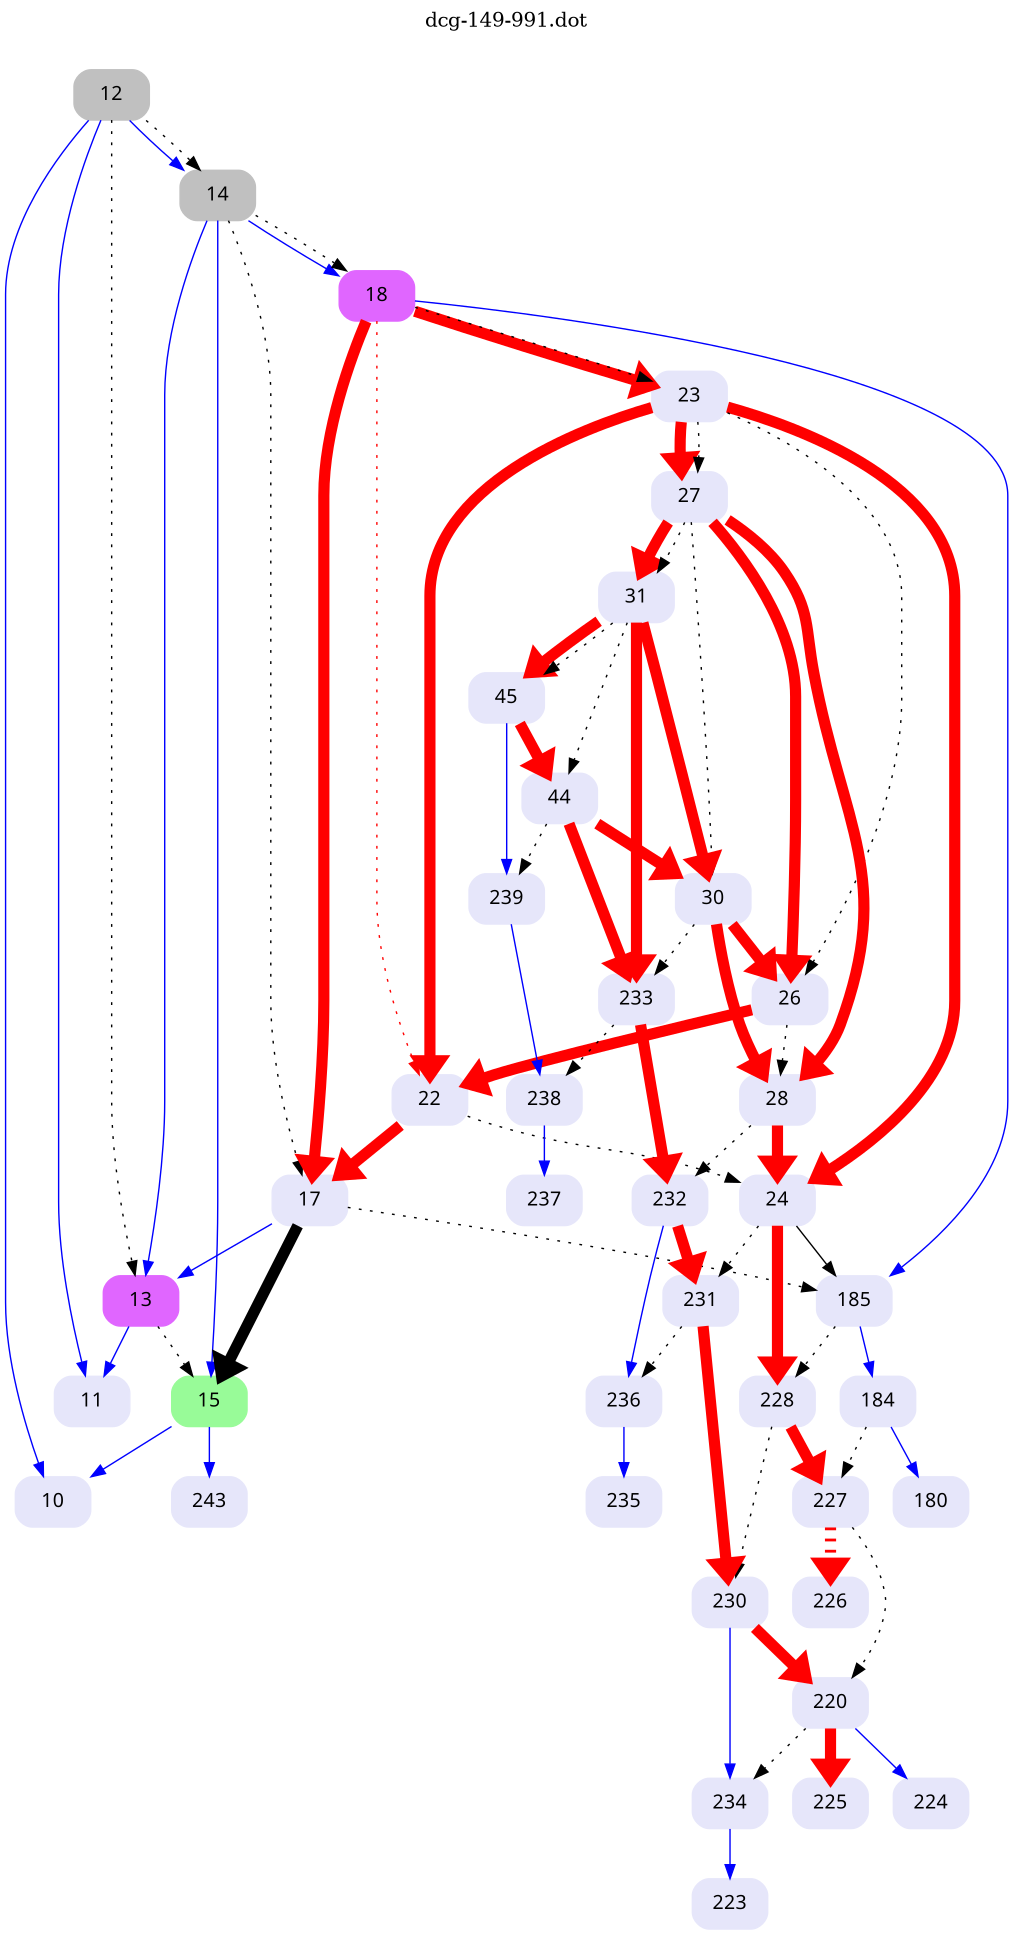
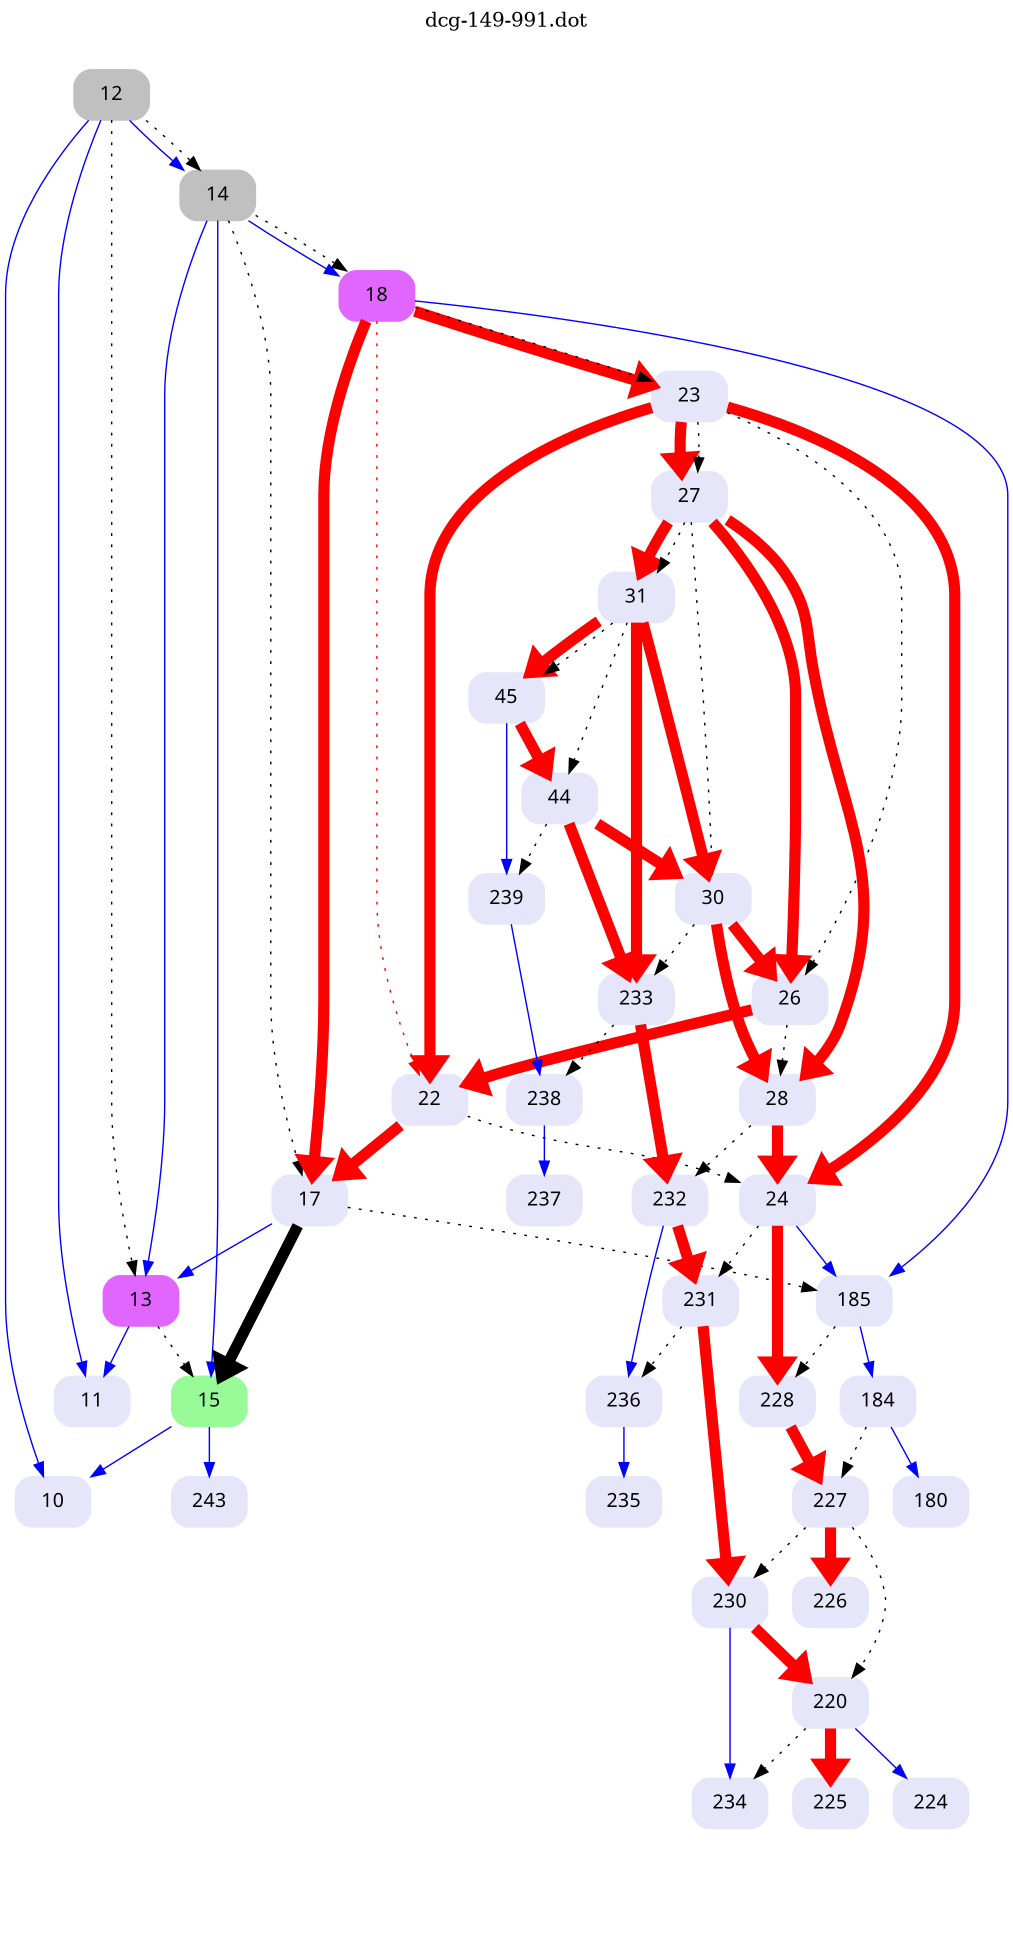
(812, 1245) -> (812, 1245)
(755, 1495) -> (785, 1547)
(831, 1545) -> (831, 1545)
(730, 1904) -> none
